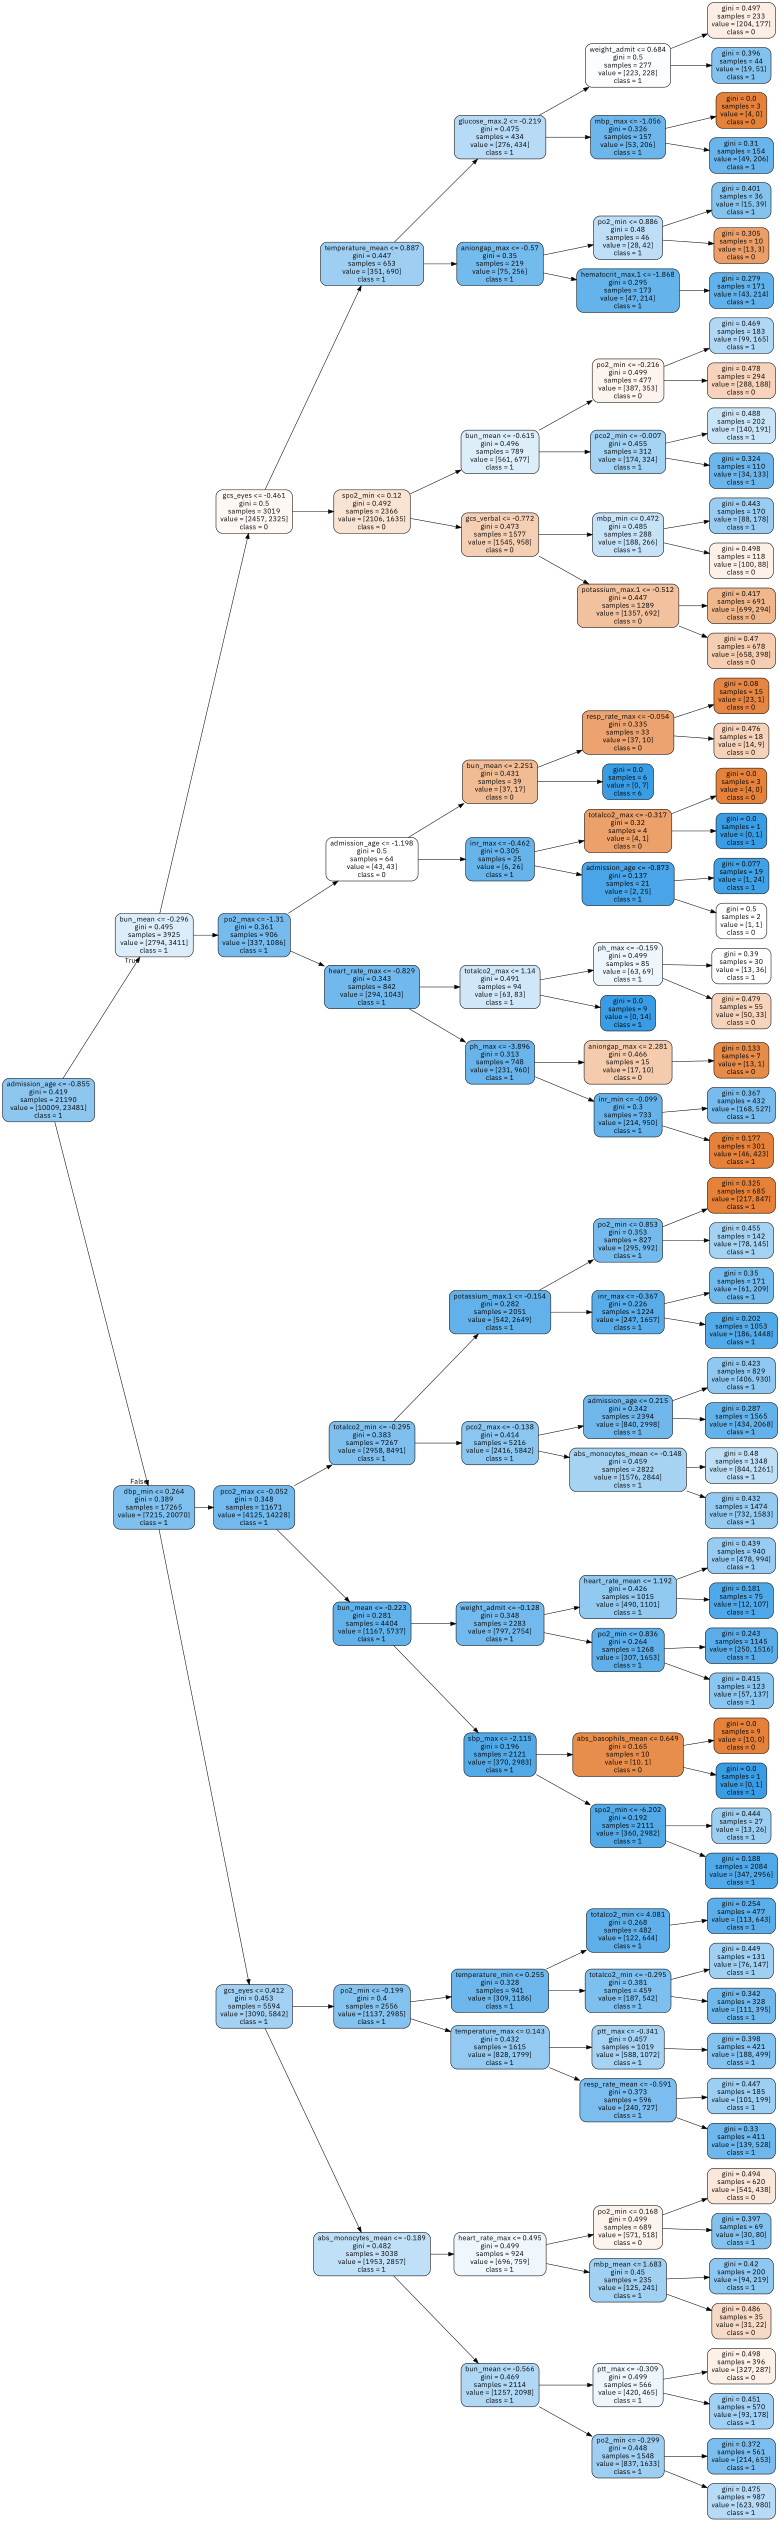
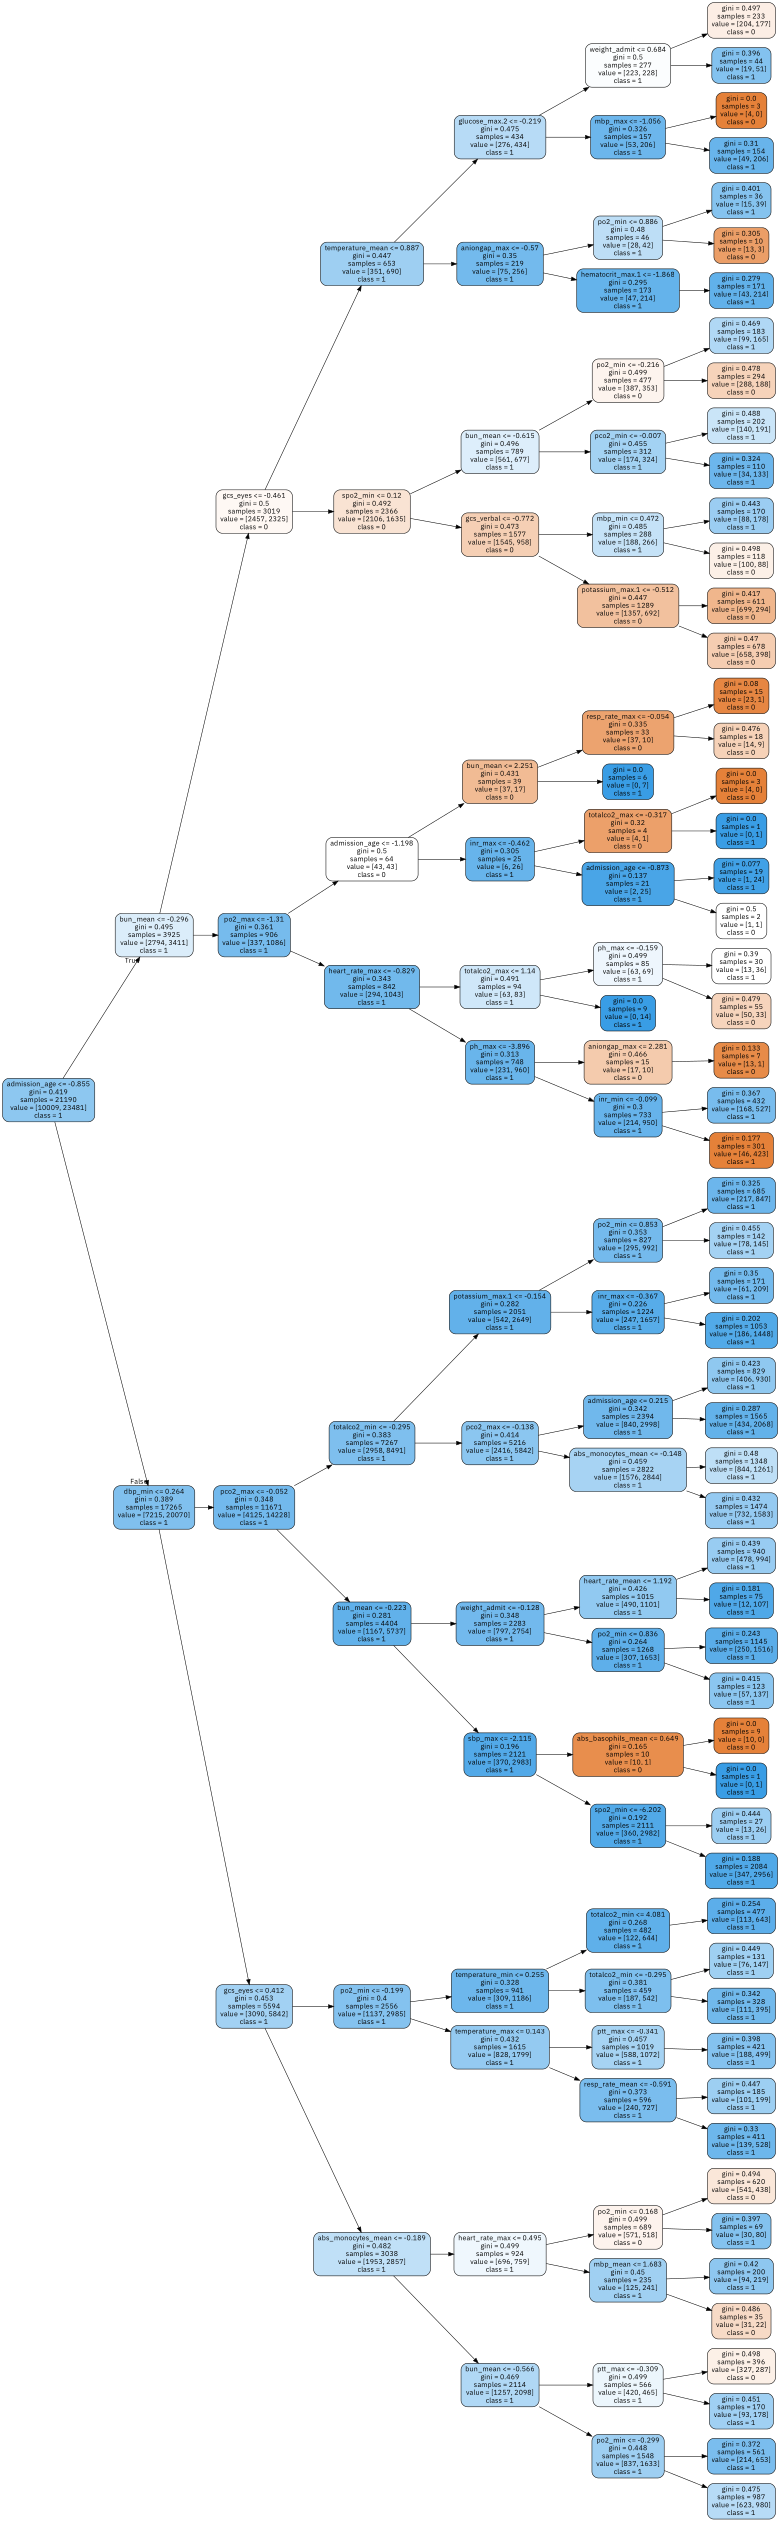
(741, 606) -> (741, 606)
(628, 782) -> (628, 782)
(741, 1195) -> (741, 1195)
(741, 2411) -> (741, 2411)
